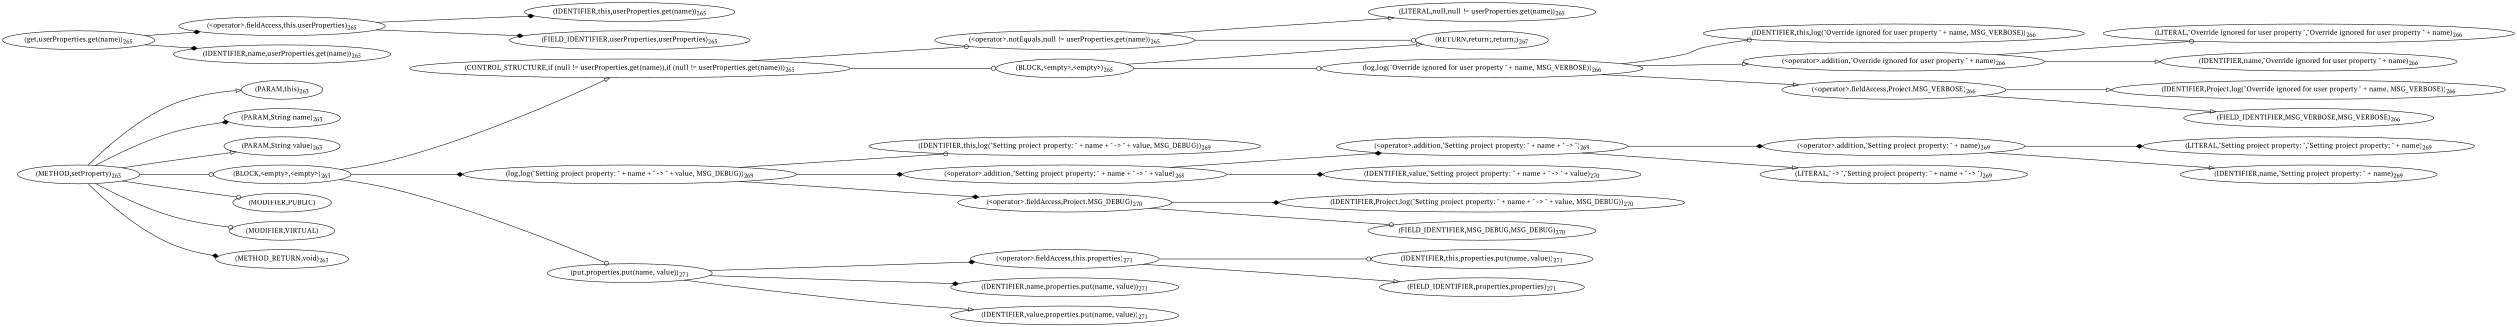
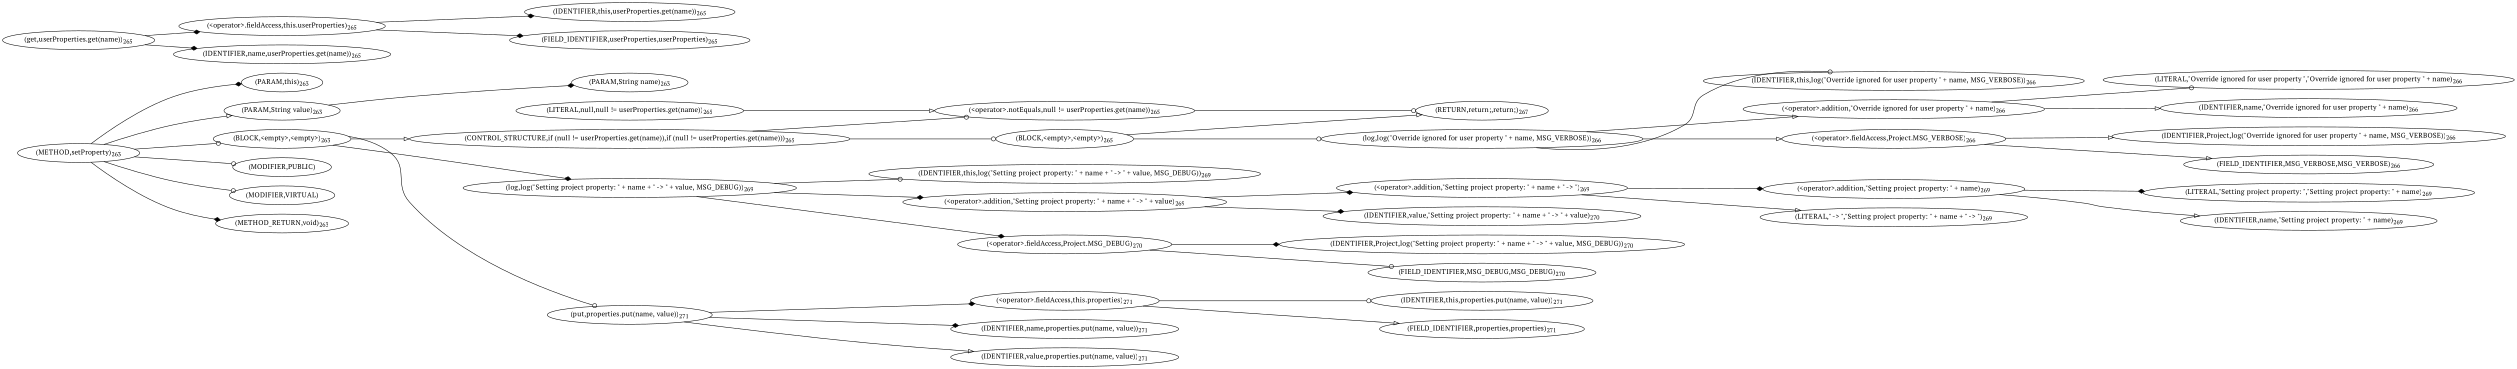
(1274, 26) -> (836, 111)
(155, 113) -> (159, 103)
(157, 138) -> (448, 93)
